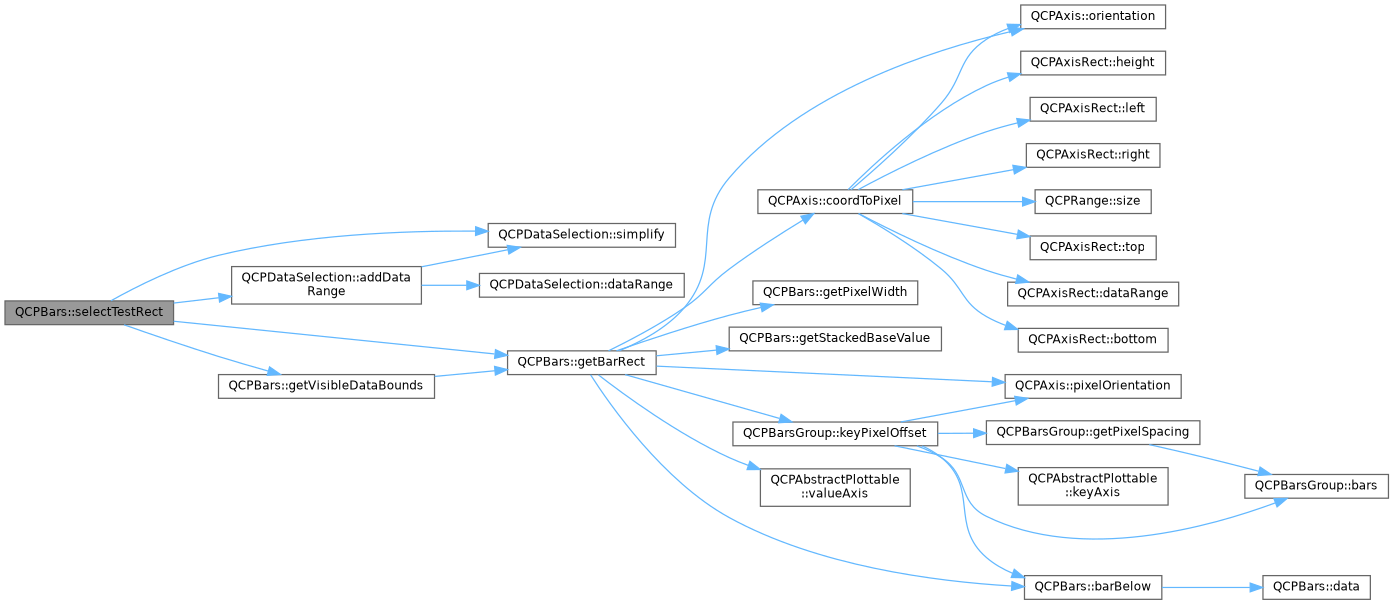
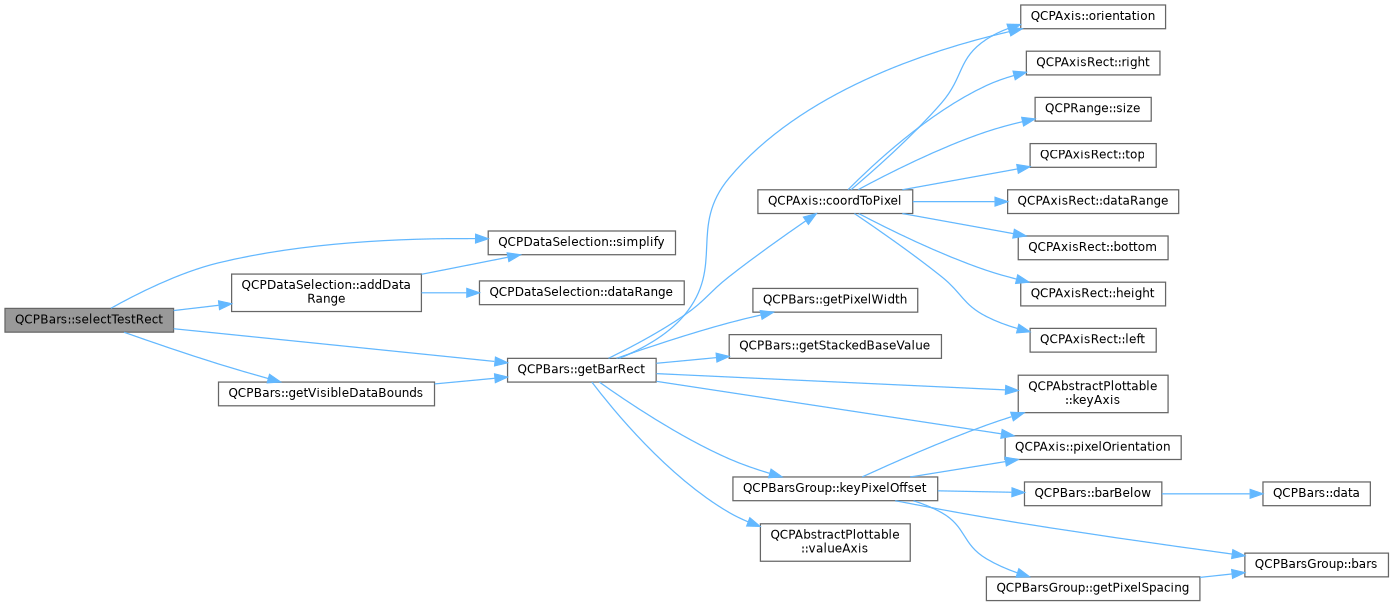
(771, 537) -> (831, 382)
